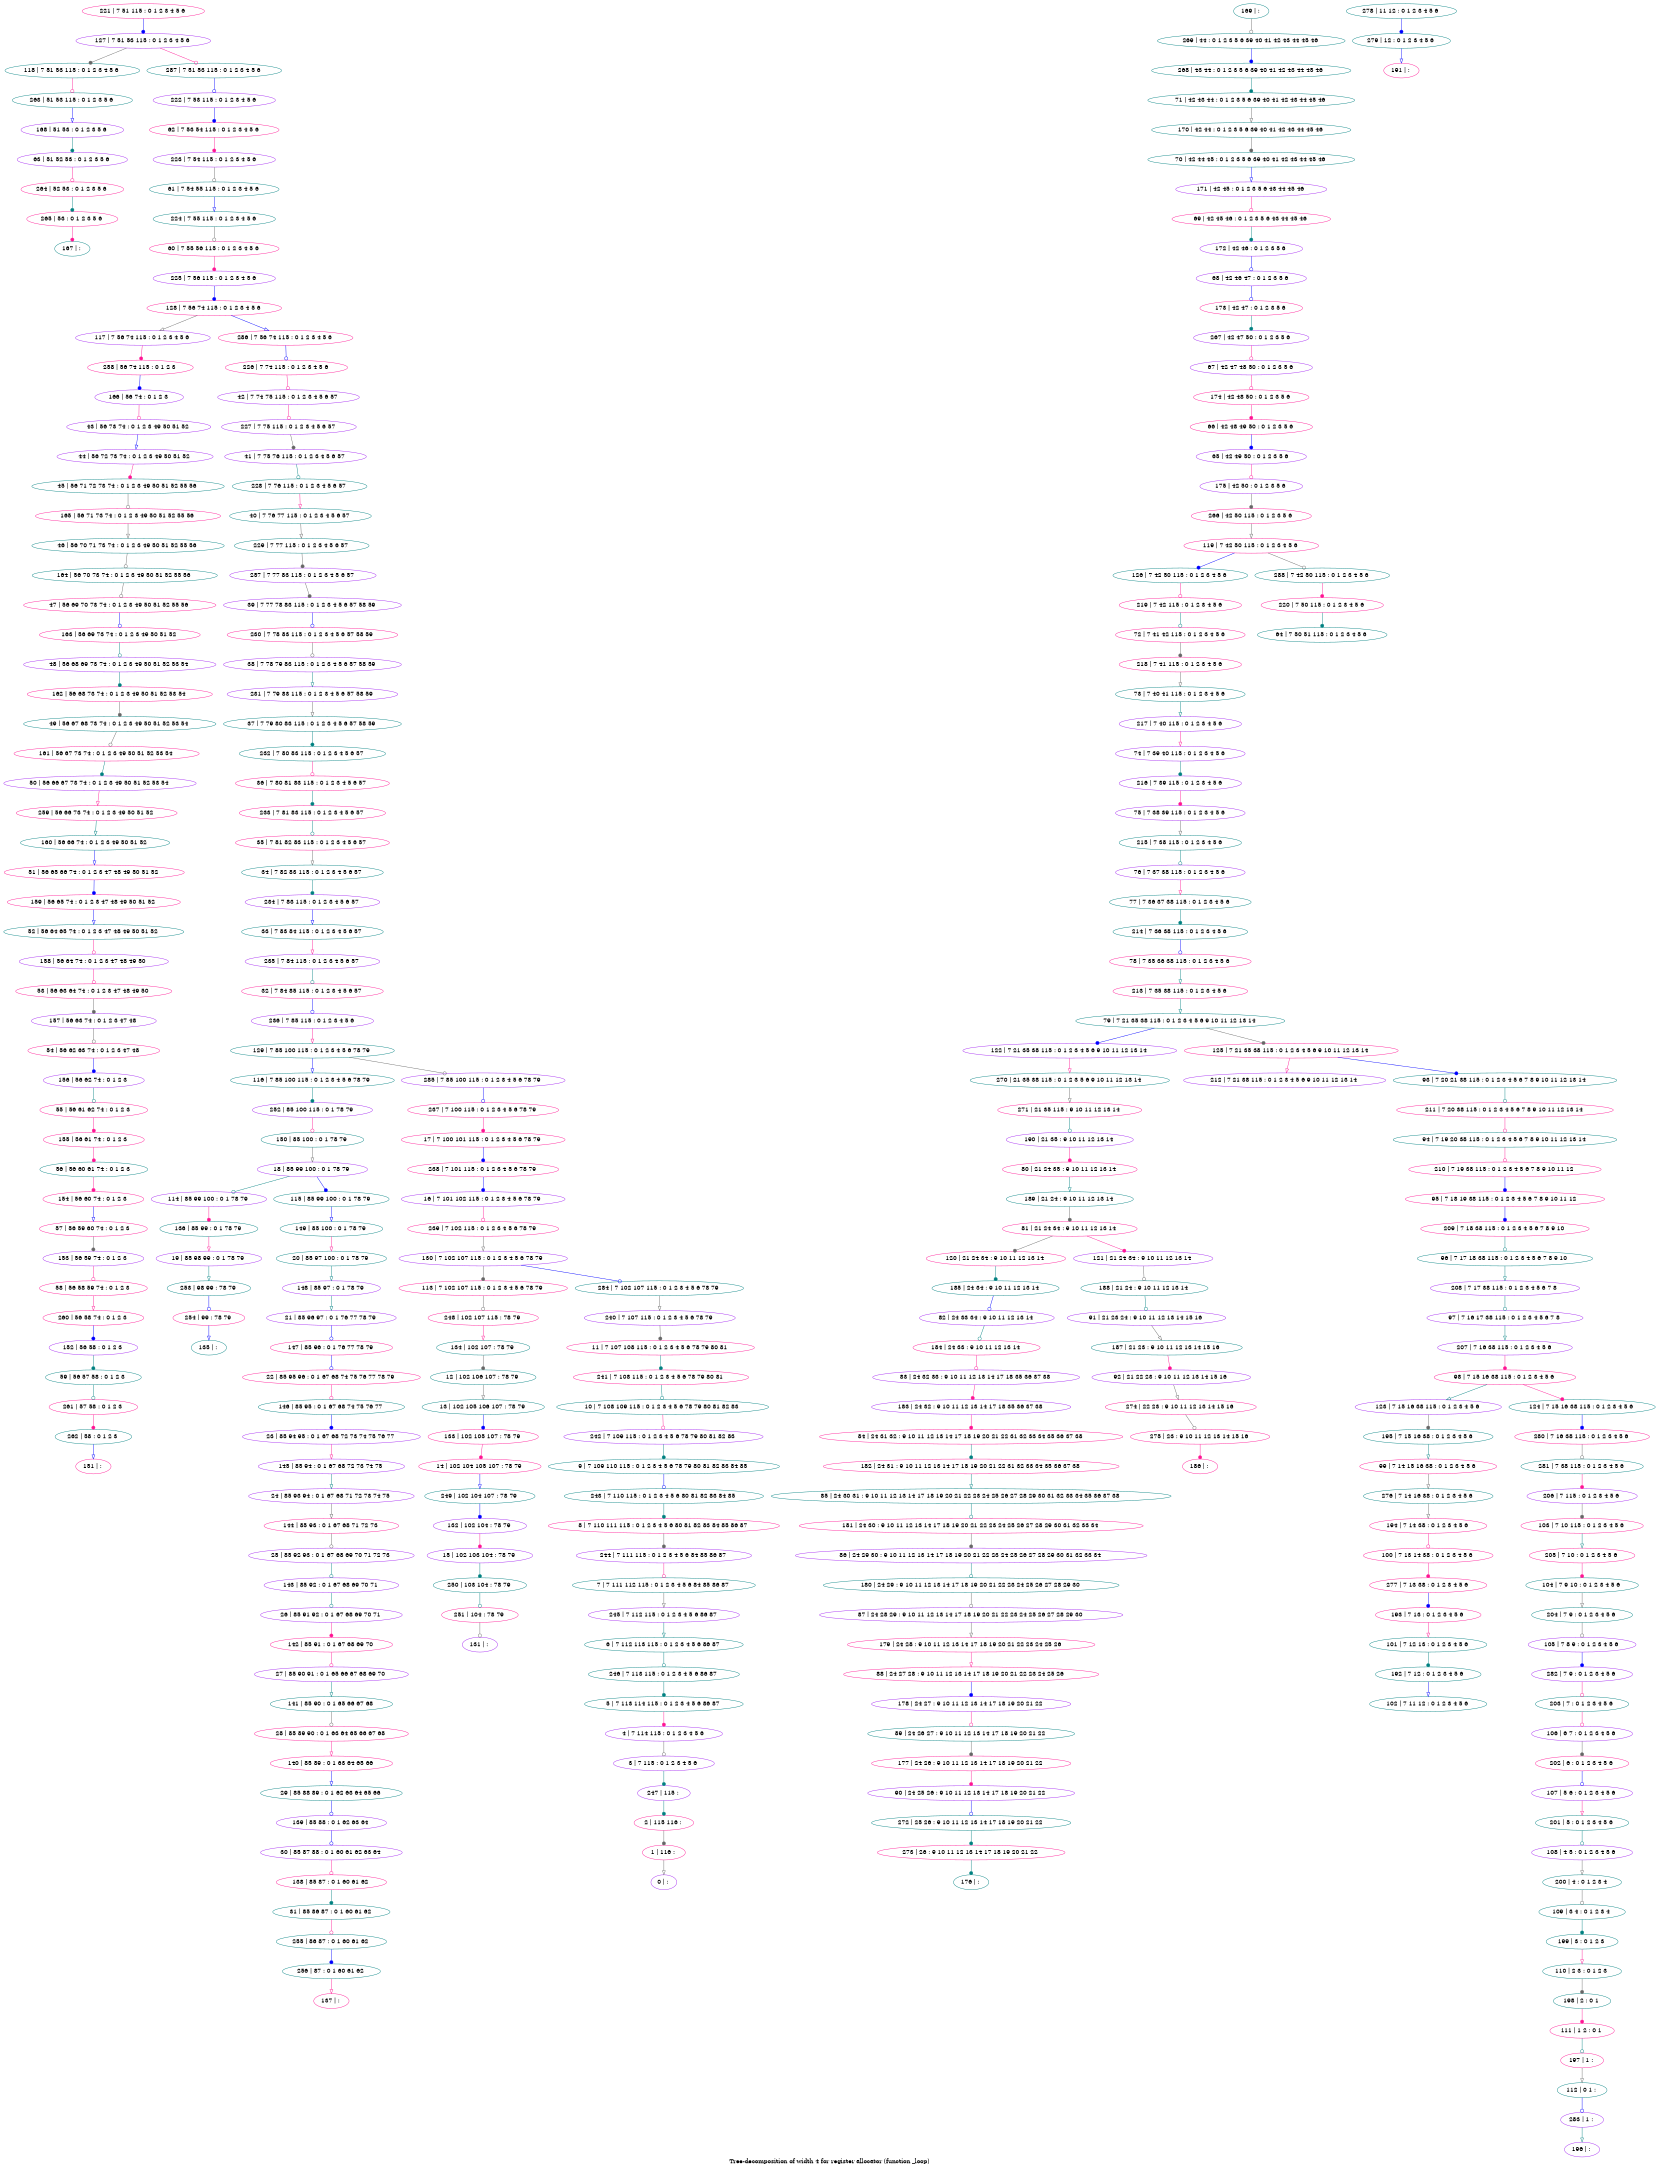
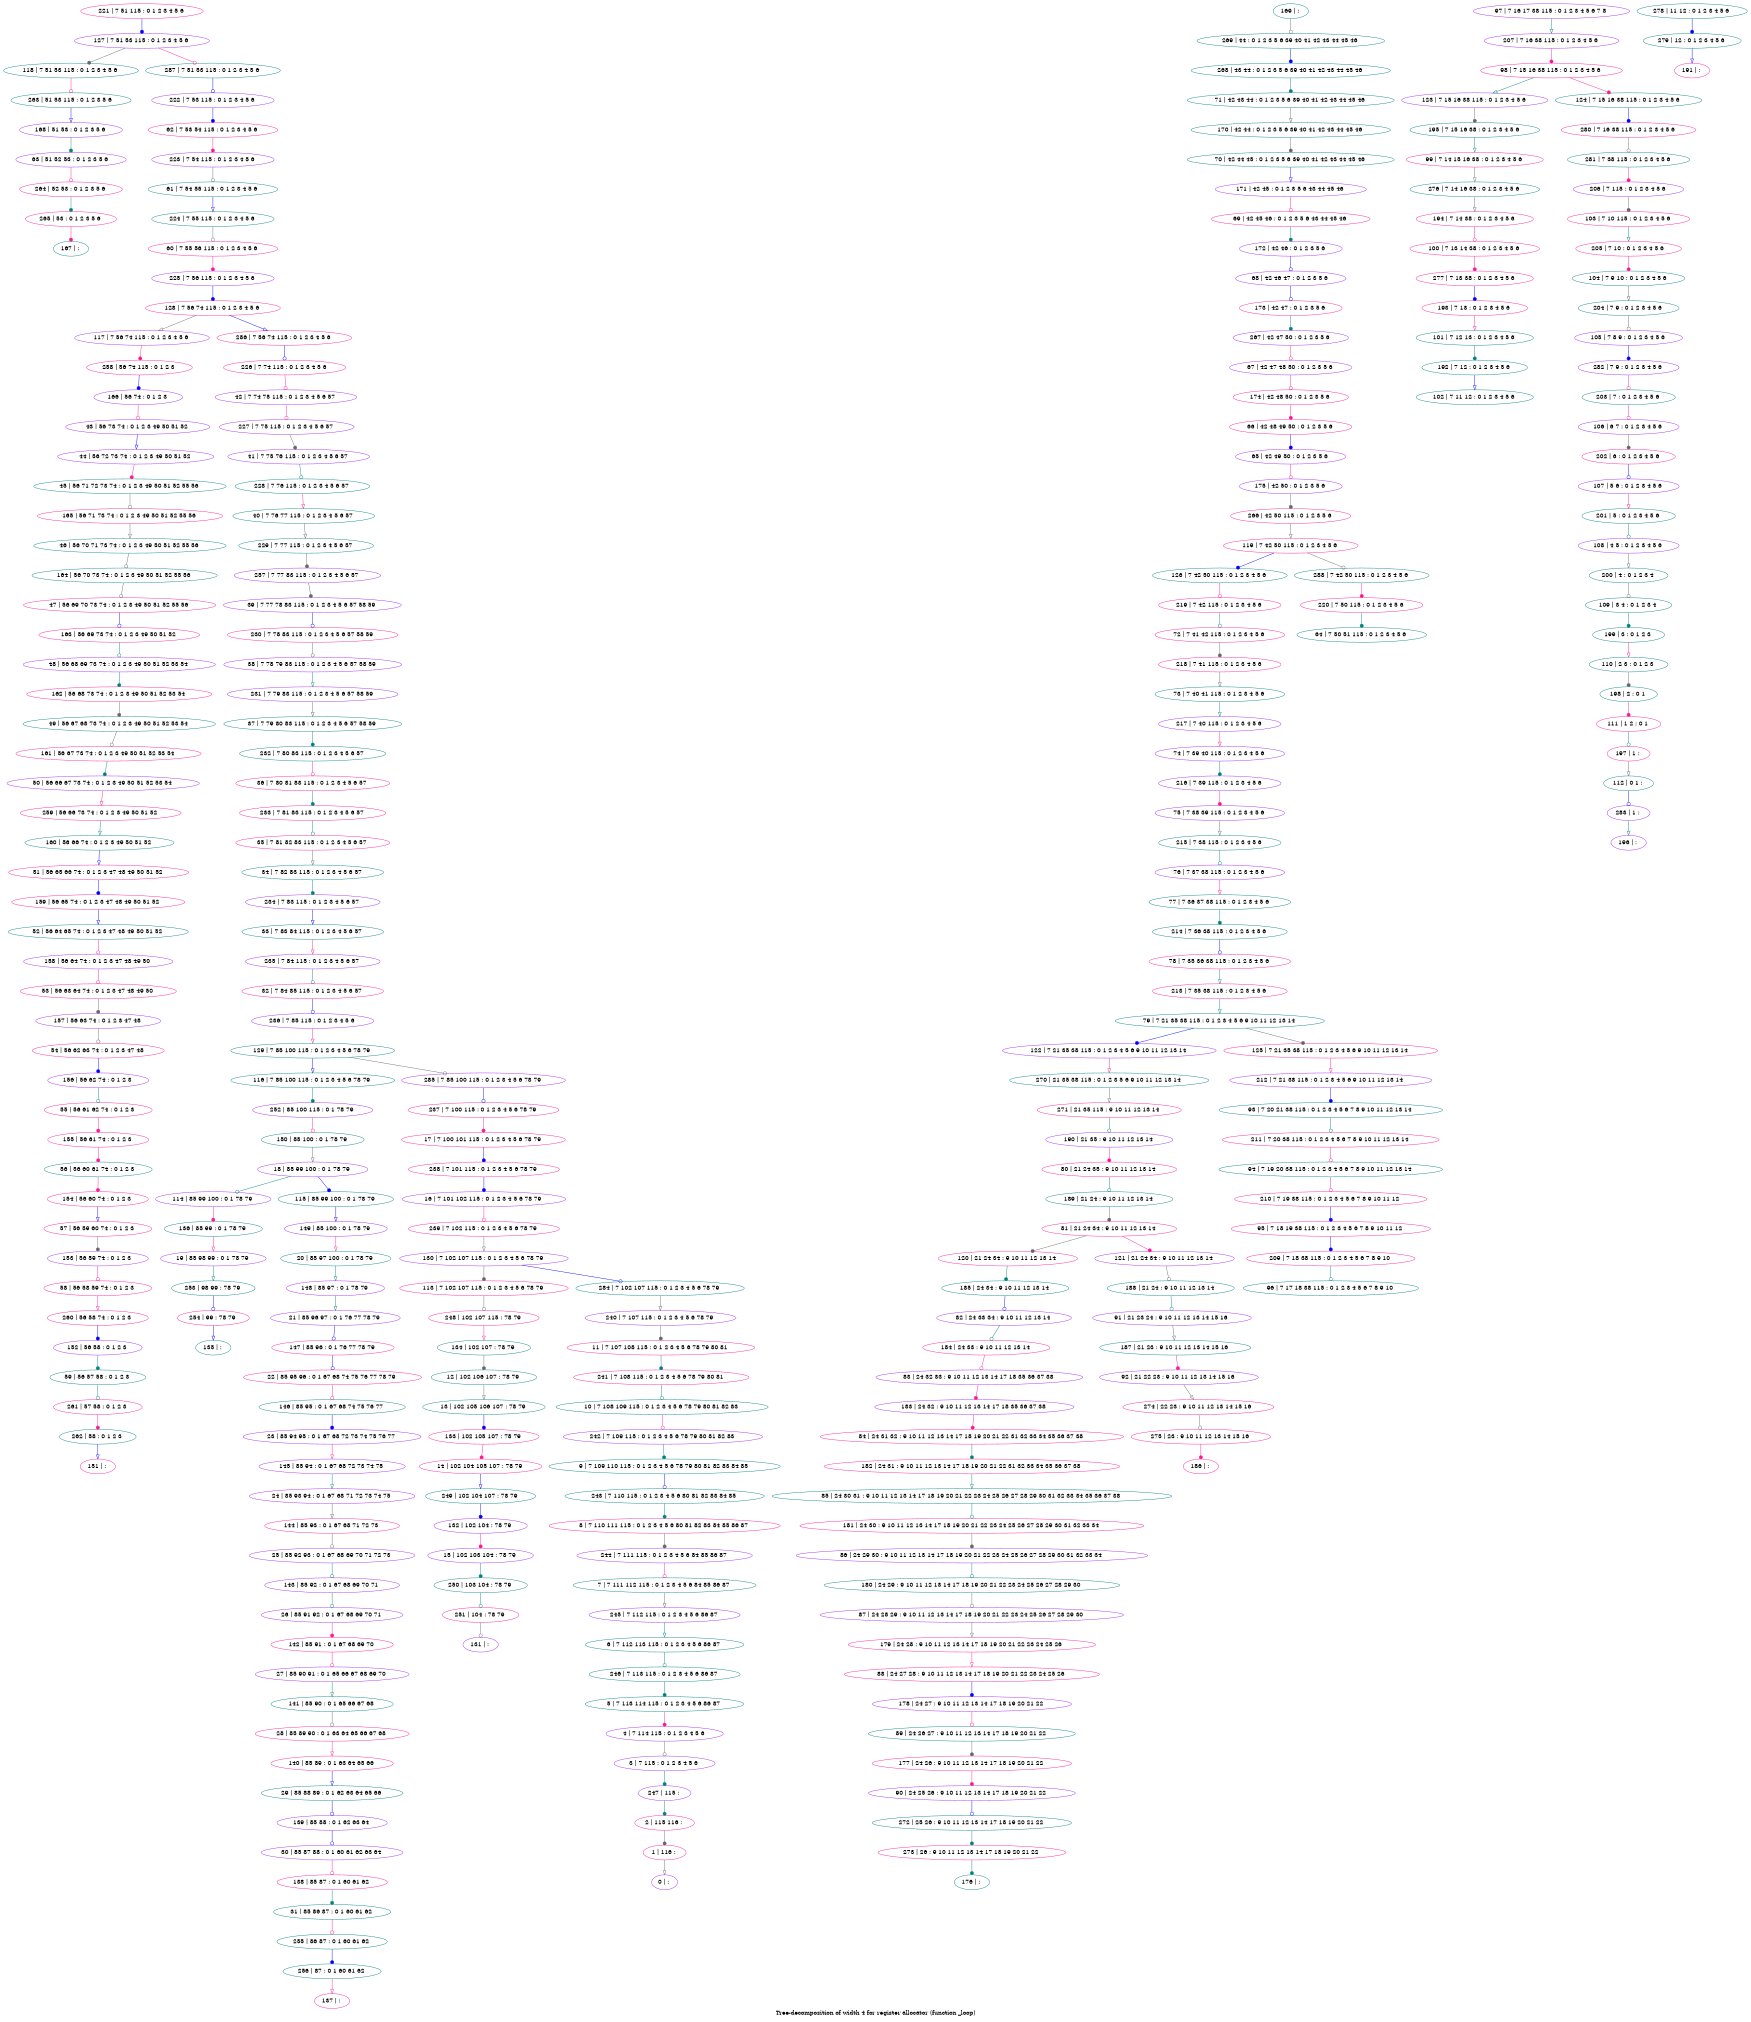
(1396, 1065) -> (1331, 1094)
(1070, 1182) -> (1109, 1183)
(331, 1229) -> (336, 1229)
(1505, 1288) -> none
